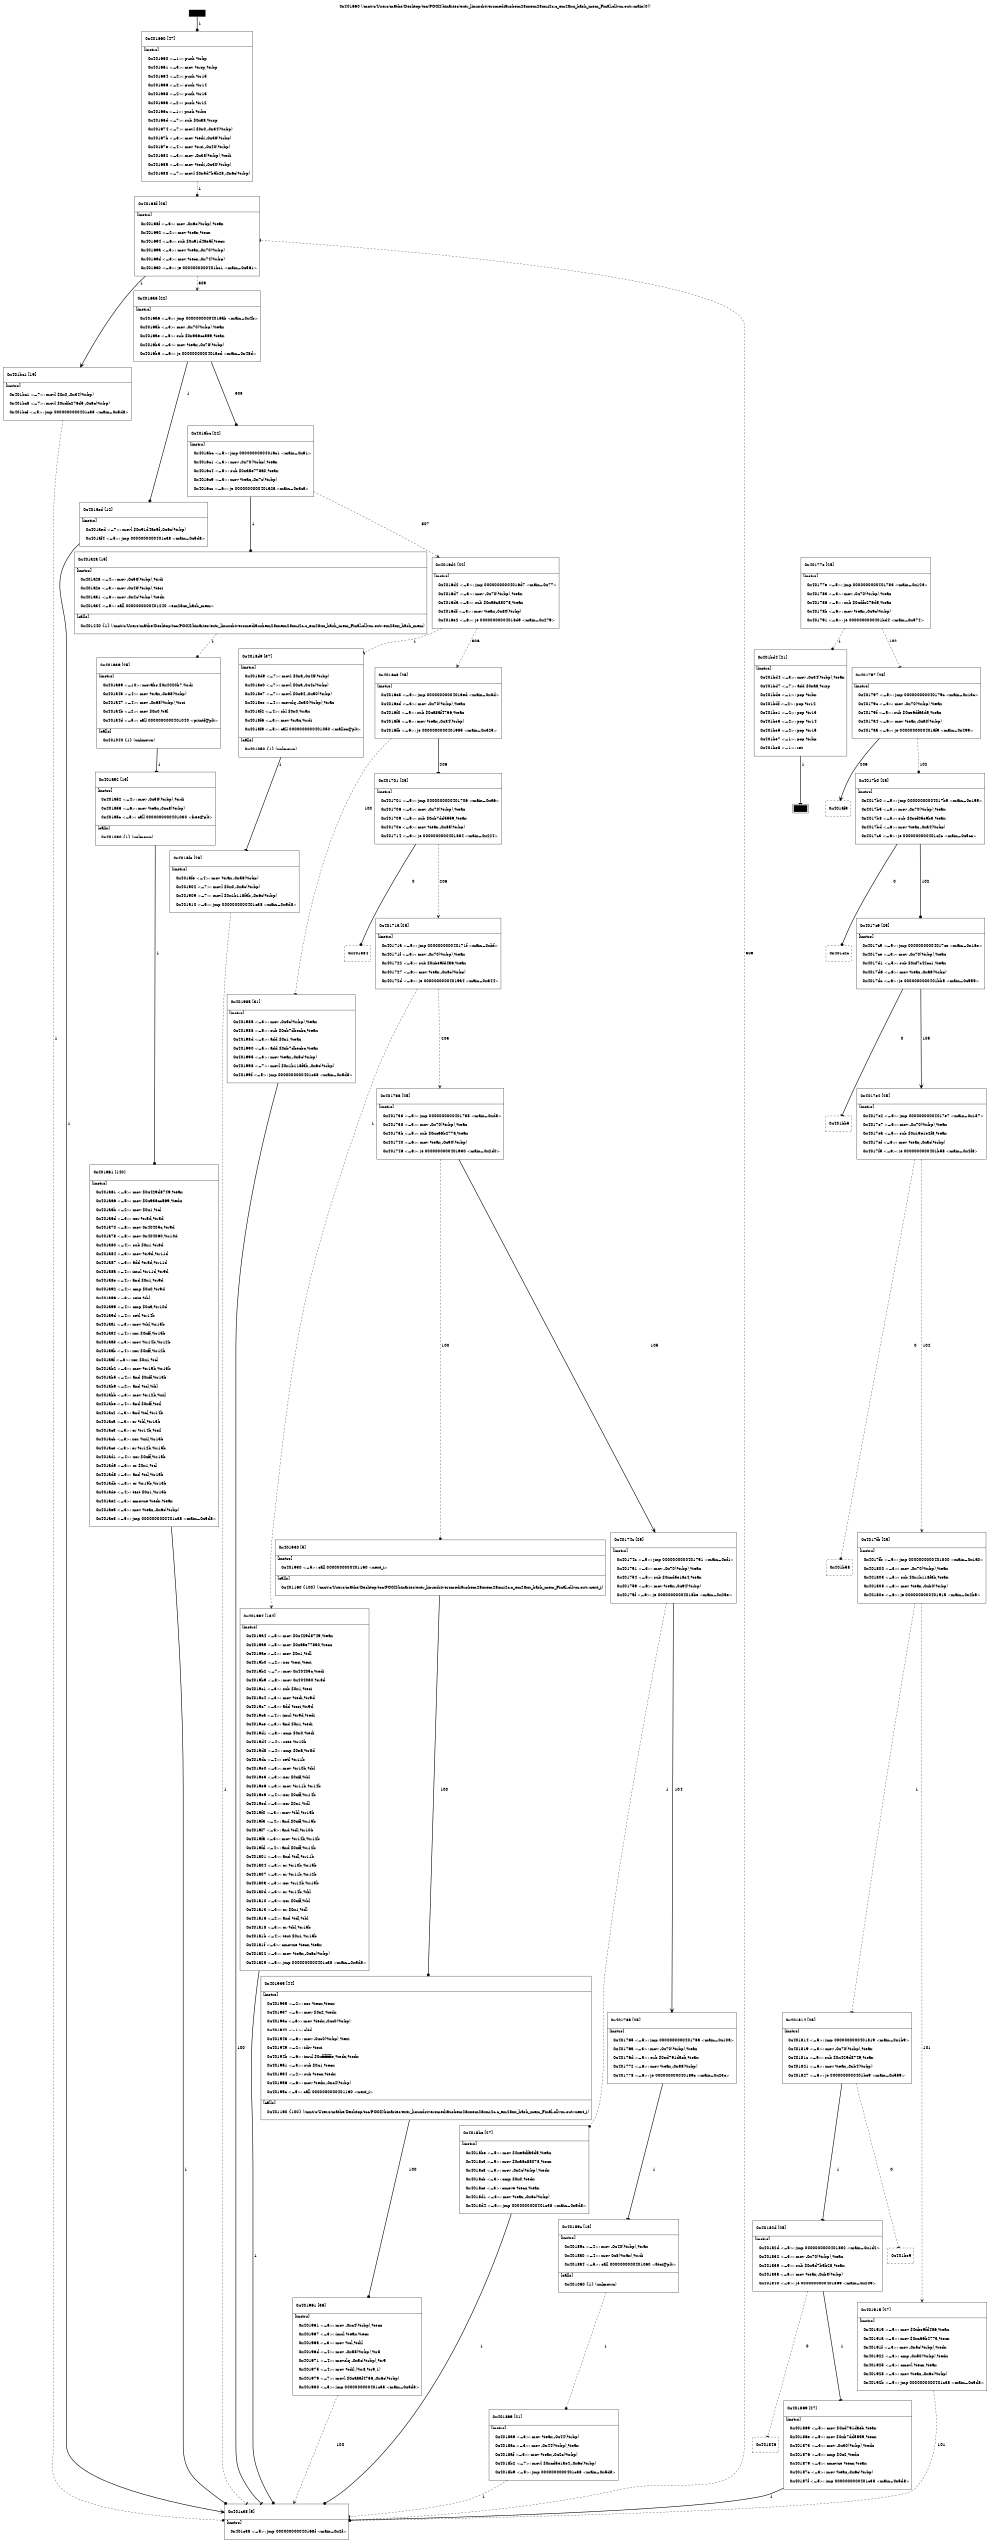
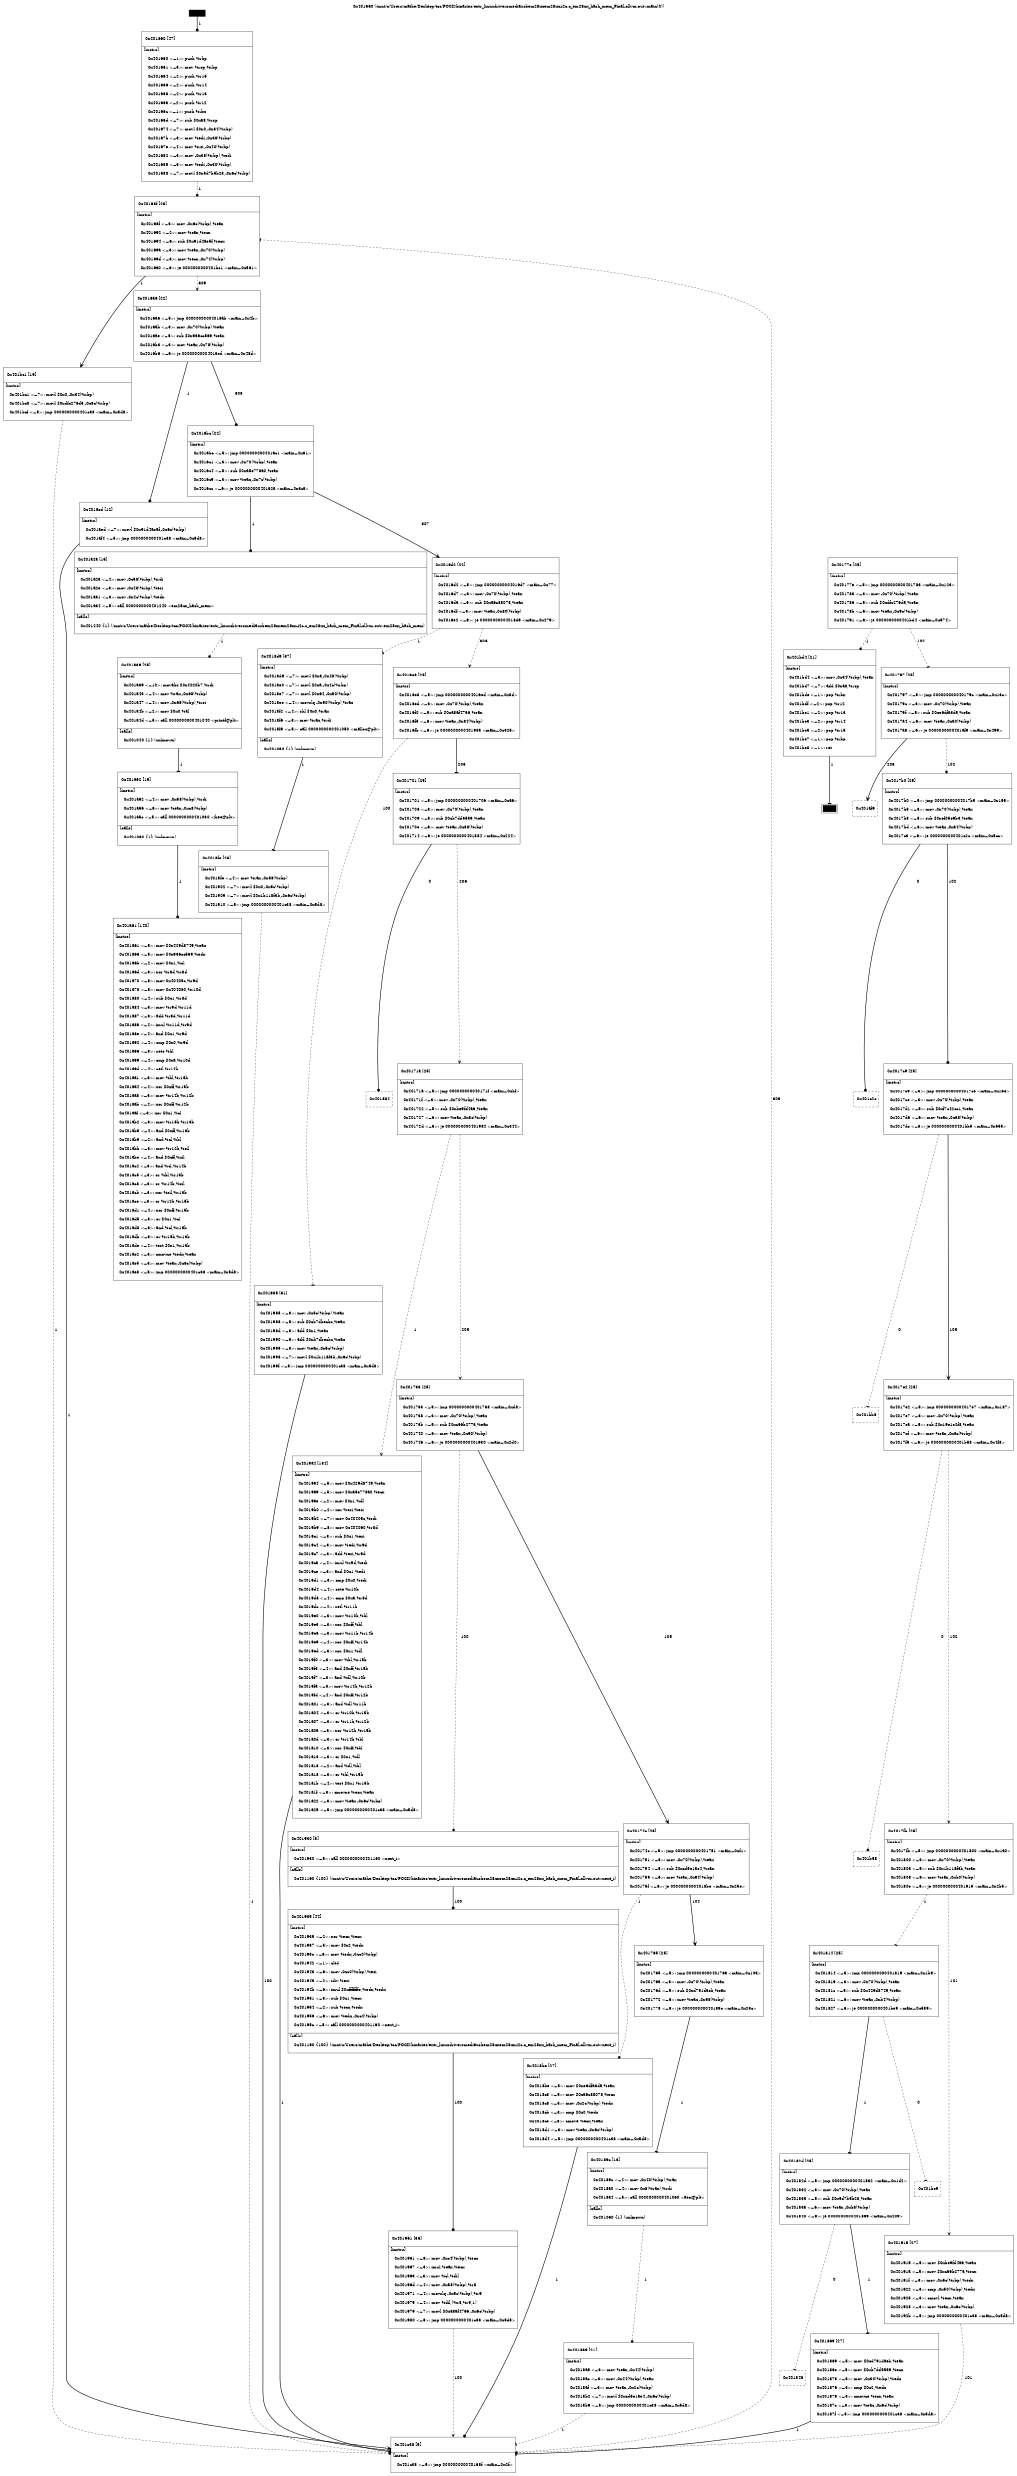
(376, 523) -> (376, 523)
(872, 1051) -> (903, 1270)
(183, 2023) -> none
